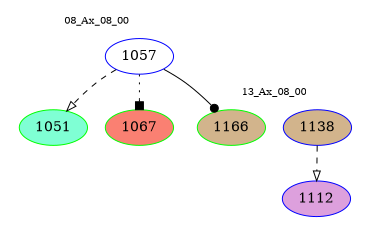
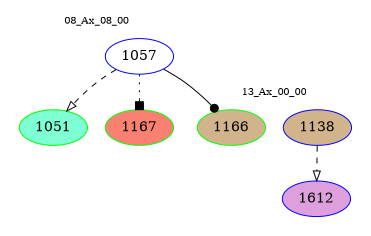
(274, 92) -> (274, 92)
(139, 128) -> (139, 128)
(316, 199) -> (316, 199)
